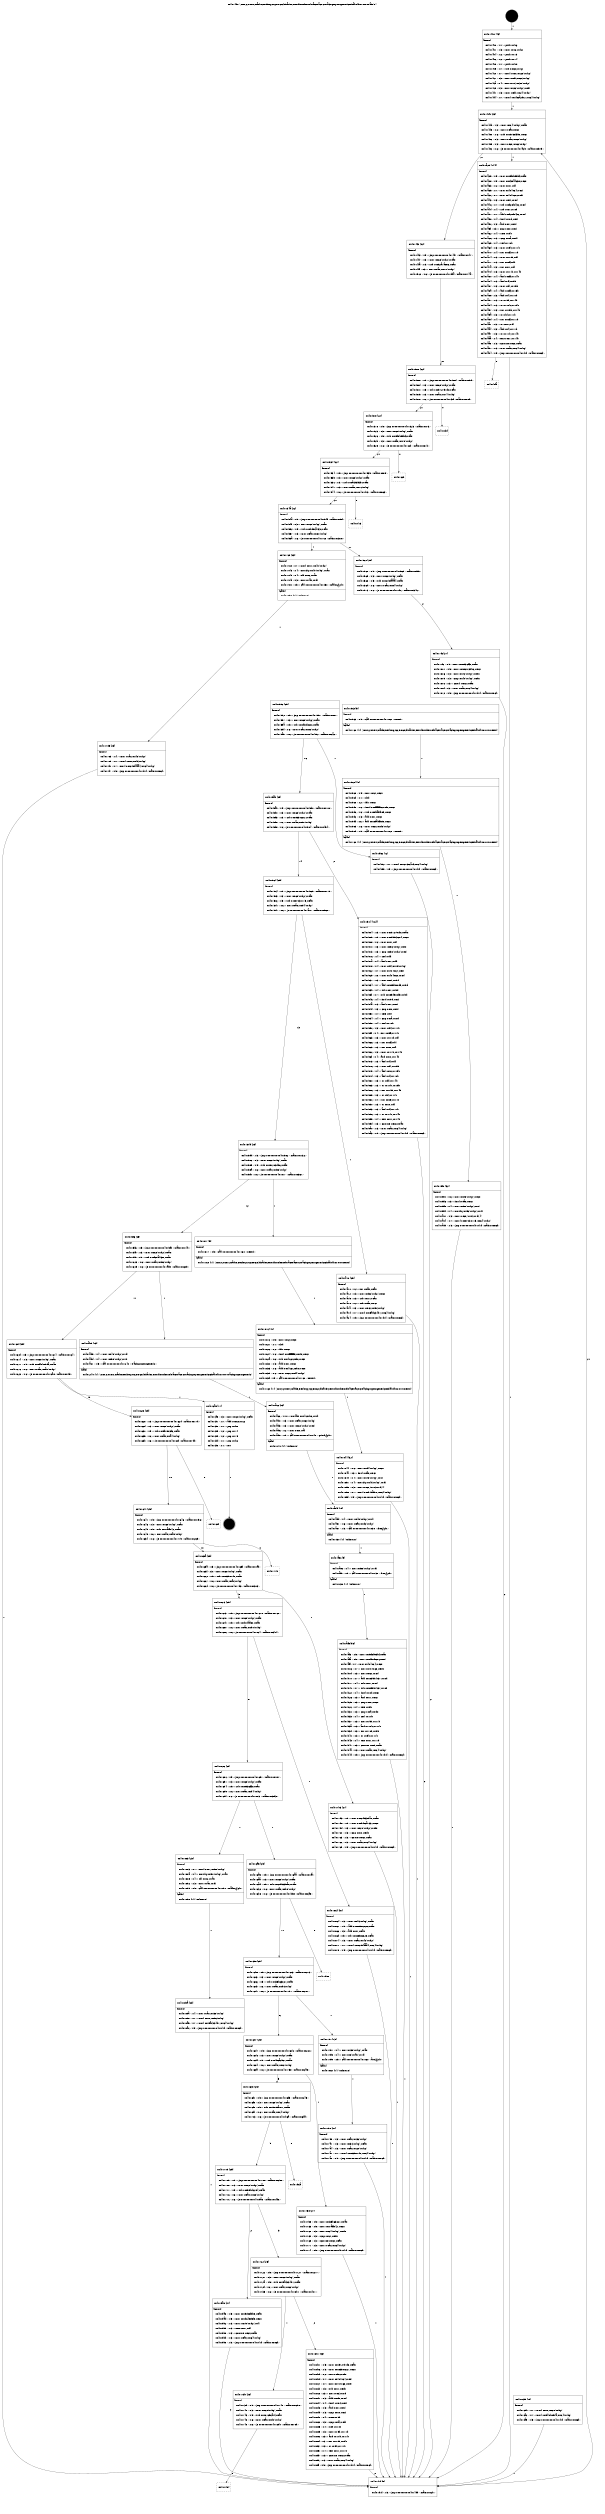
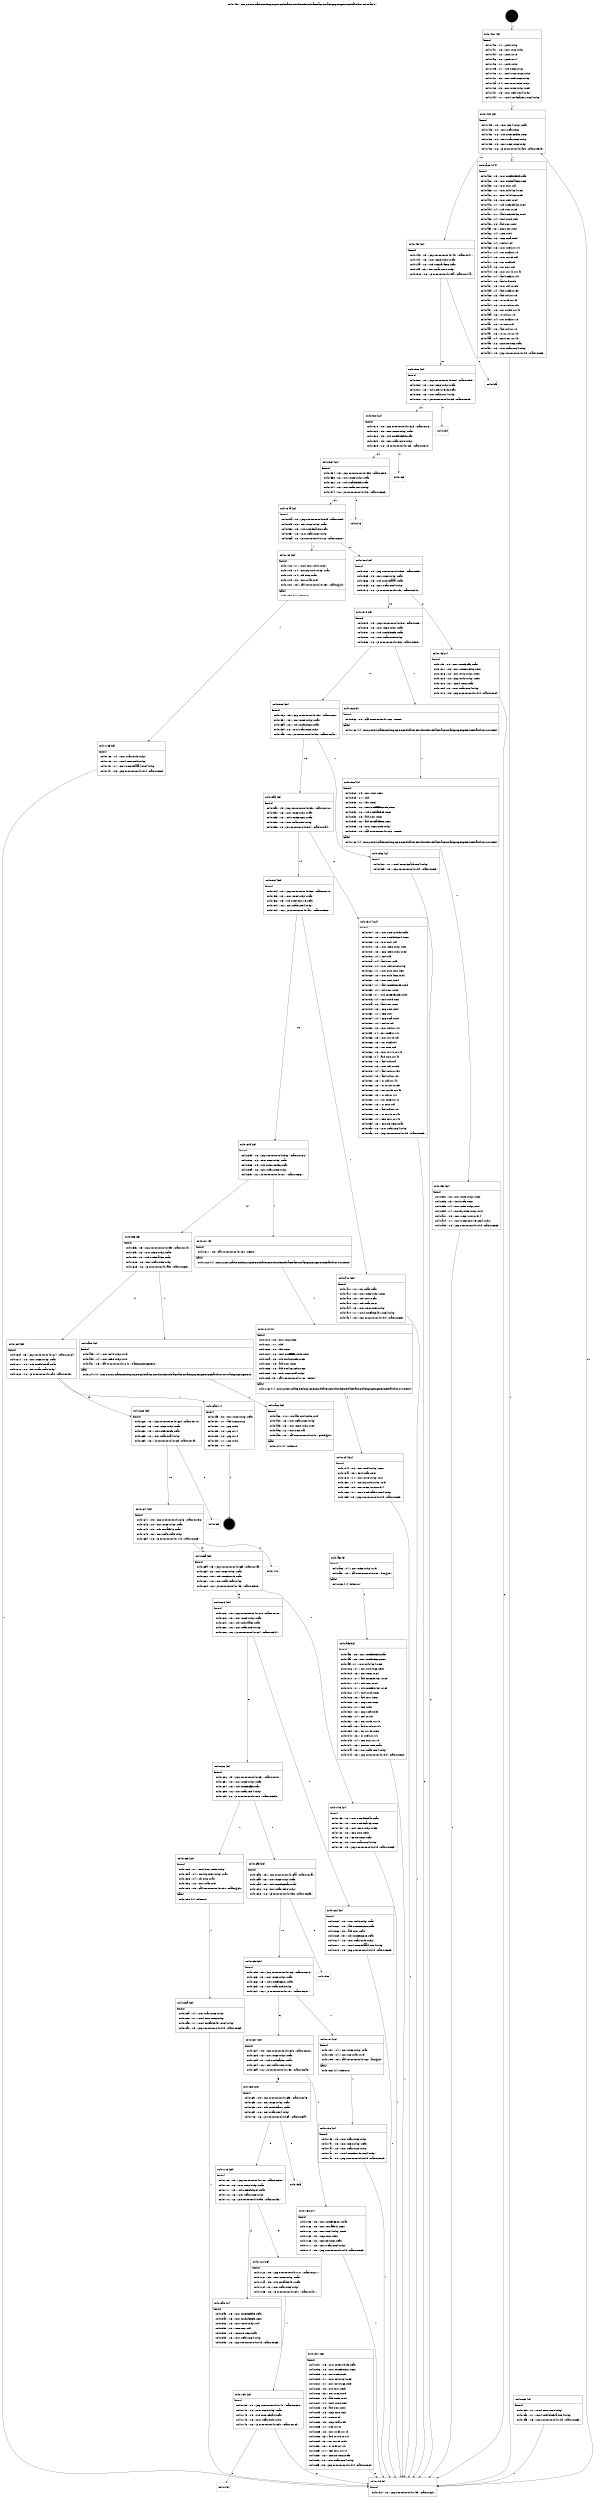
(494, 368) -> (465, 330)
none -> (388, 627)
(358, 1524) -> none
(304, 2322) -> none
(236, 2473) -> (311, 2473)
